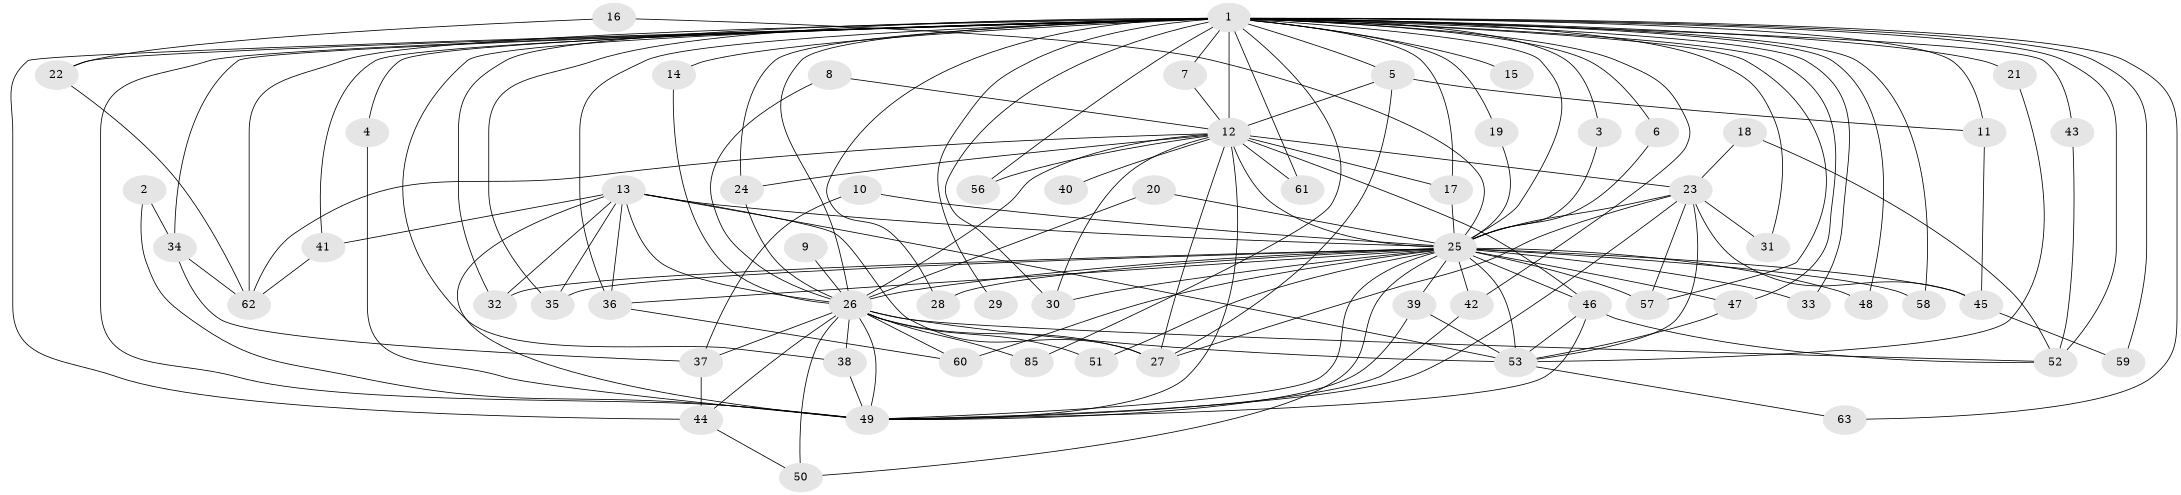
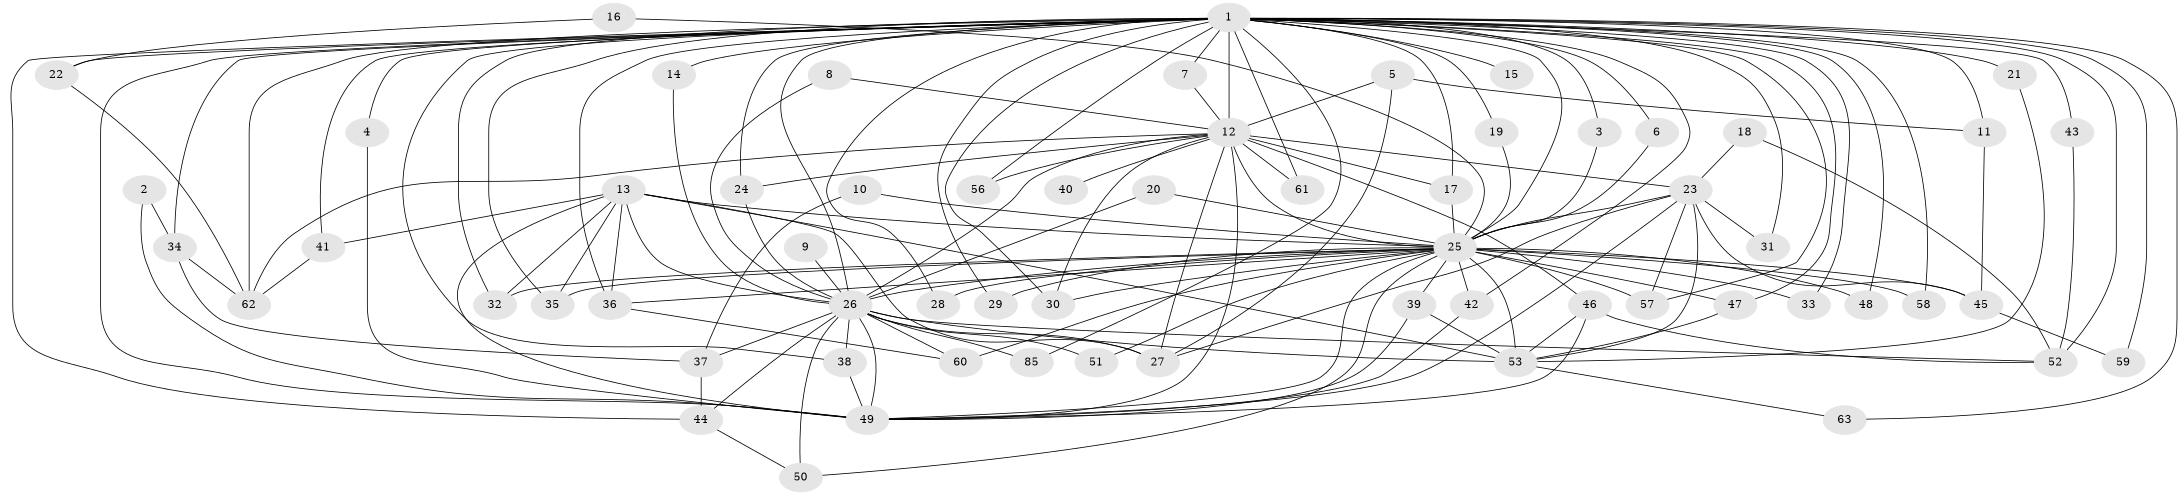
(1312, 44) -> none
(1525, 277) -> (1221, 257)
